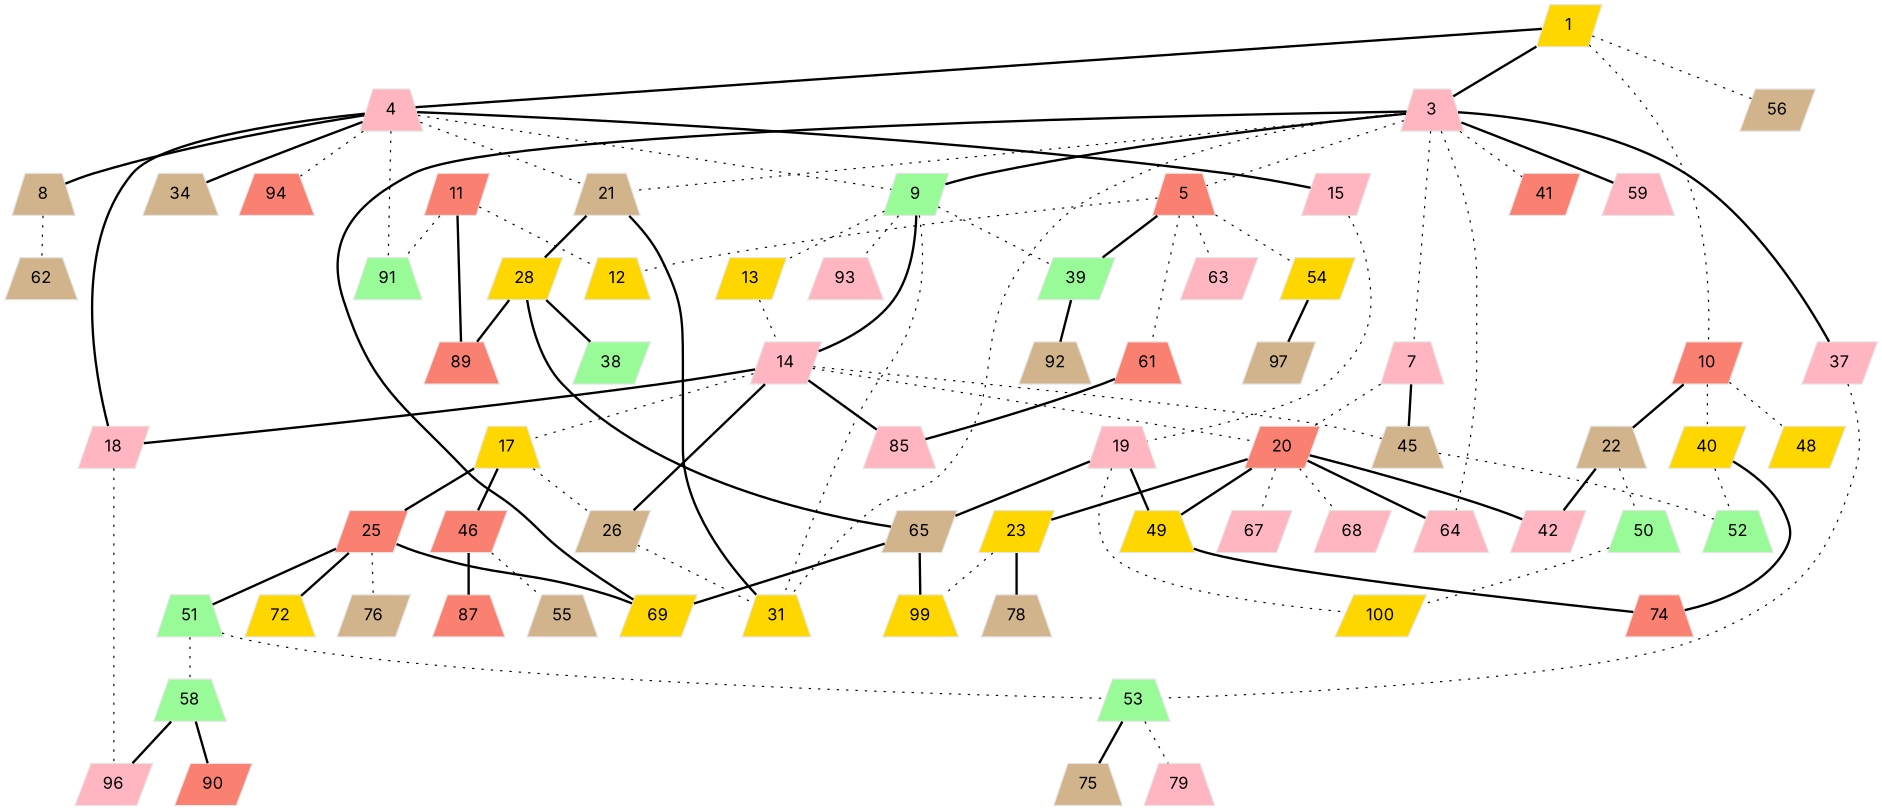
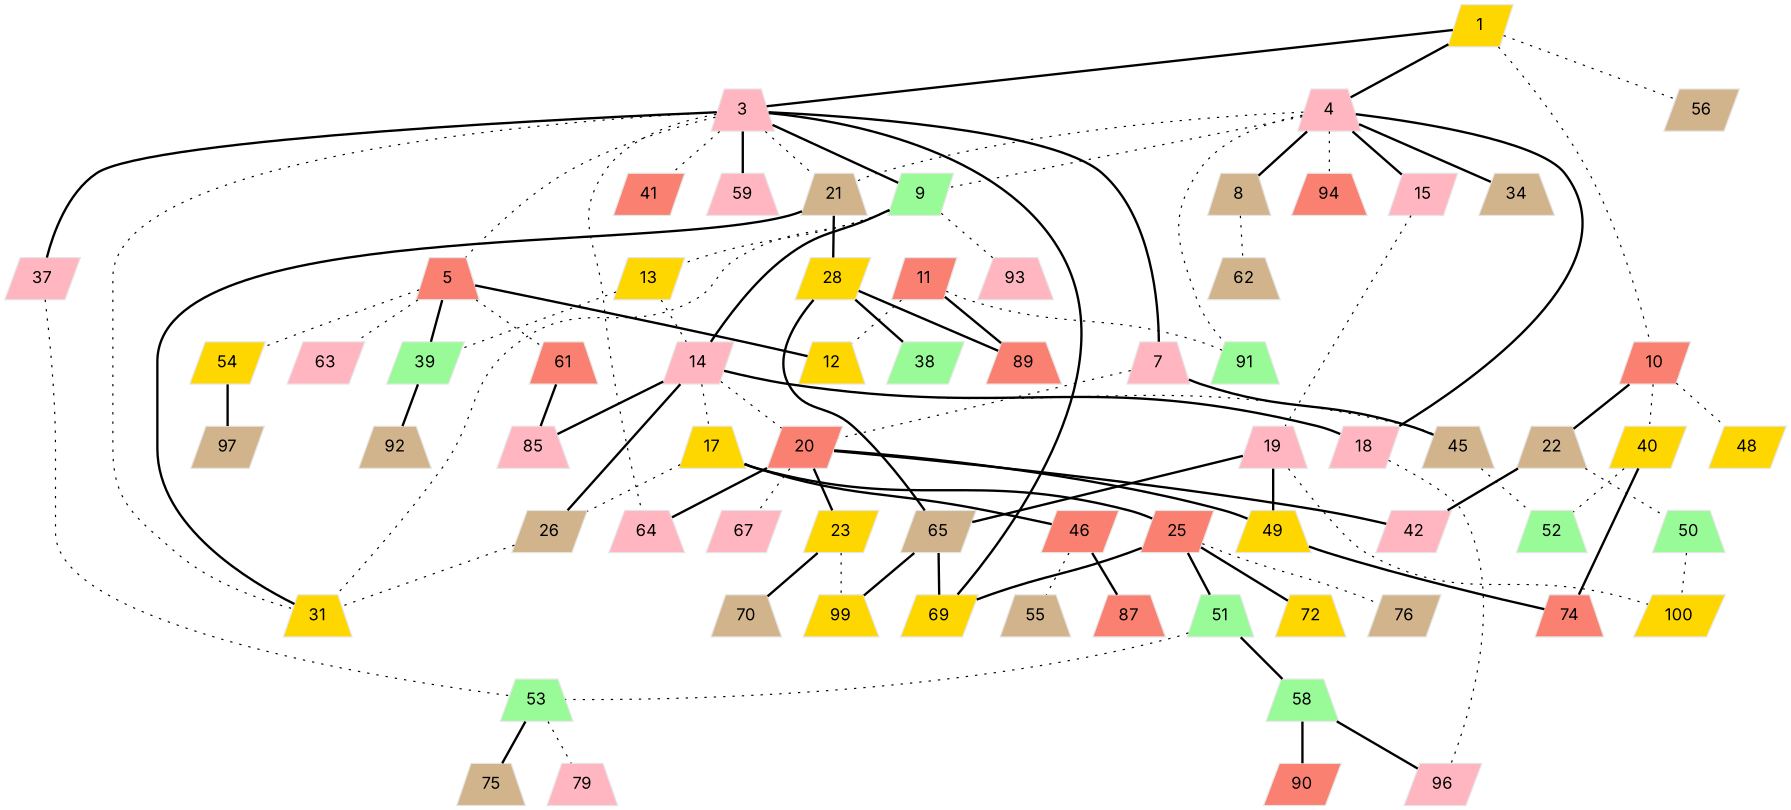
(898, 228) -> (658, 323)
(994, 236) -> (539, 320)
(1422, 236) -> (1042, 146)
(1353, 532) -> none
(1017, 616) -> (746, 616)
(190, 658) -> (1262, 658)
